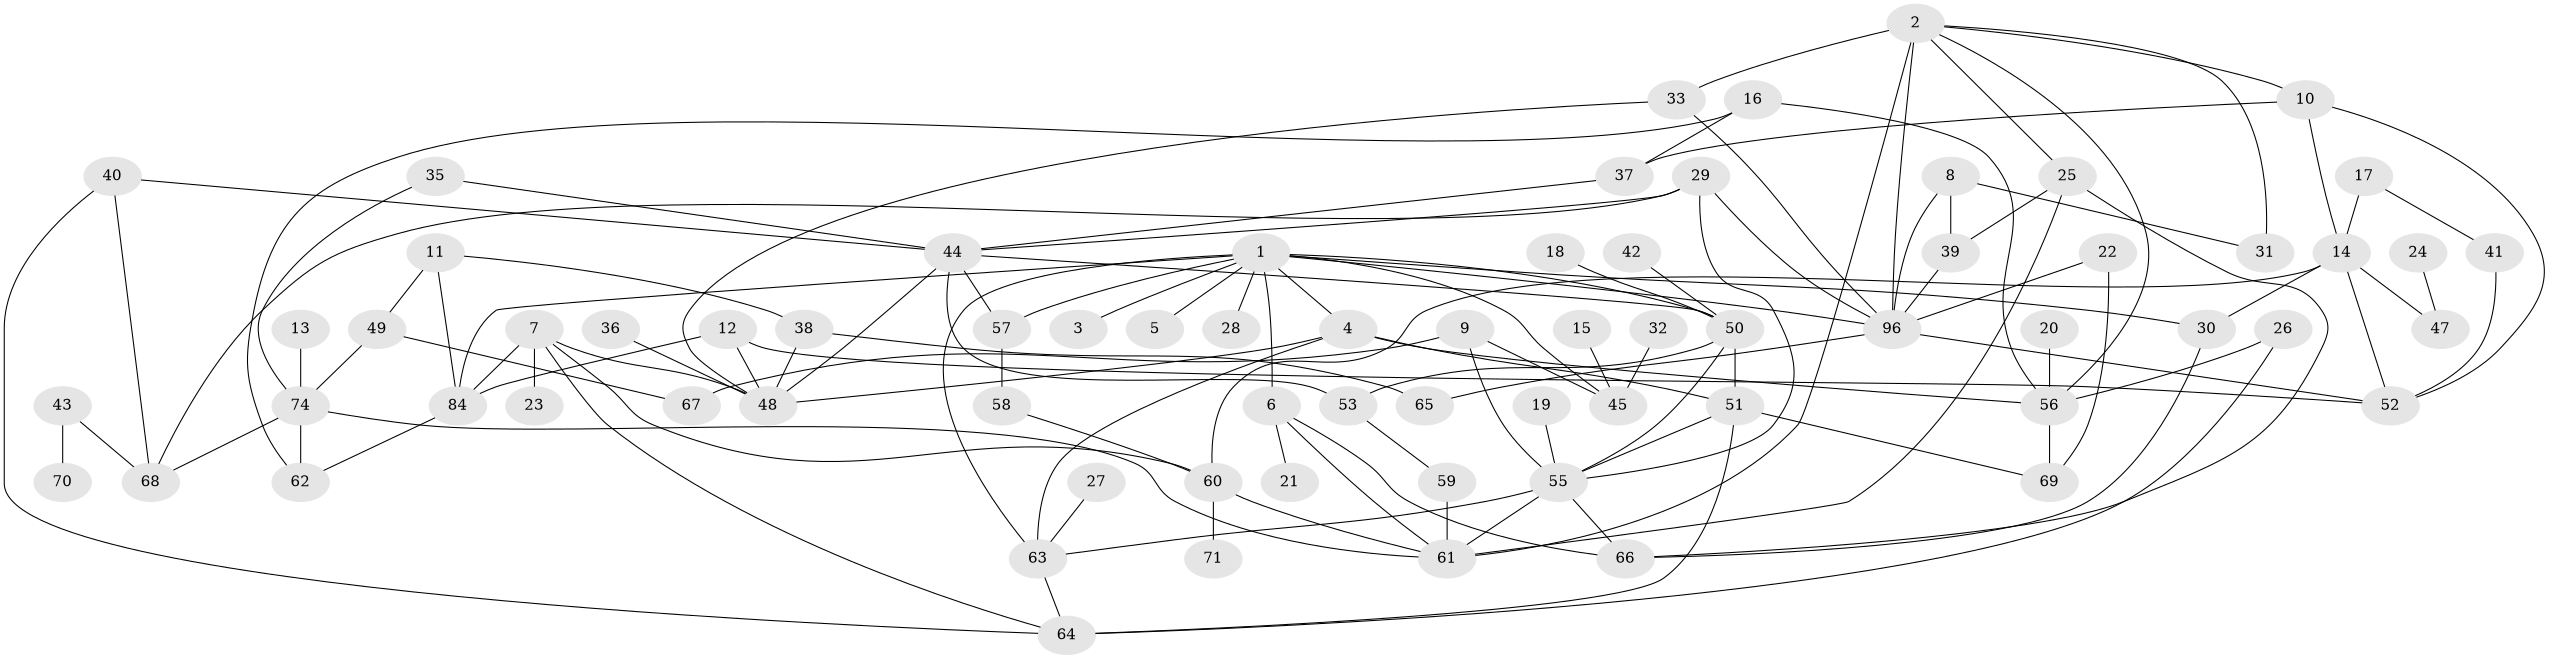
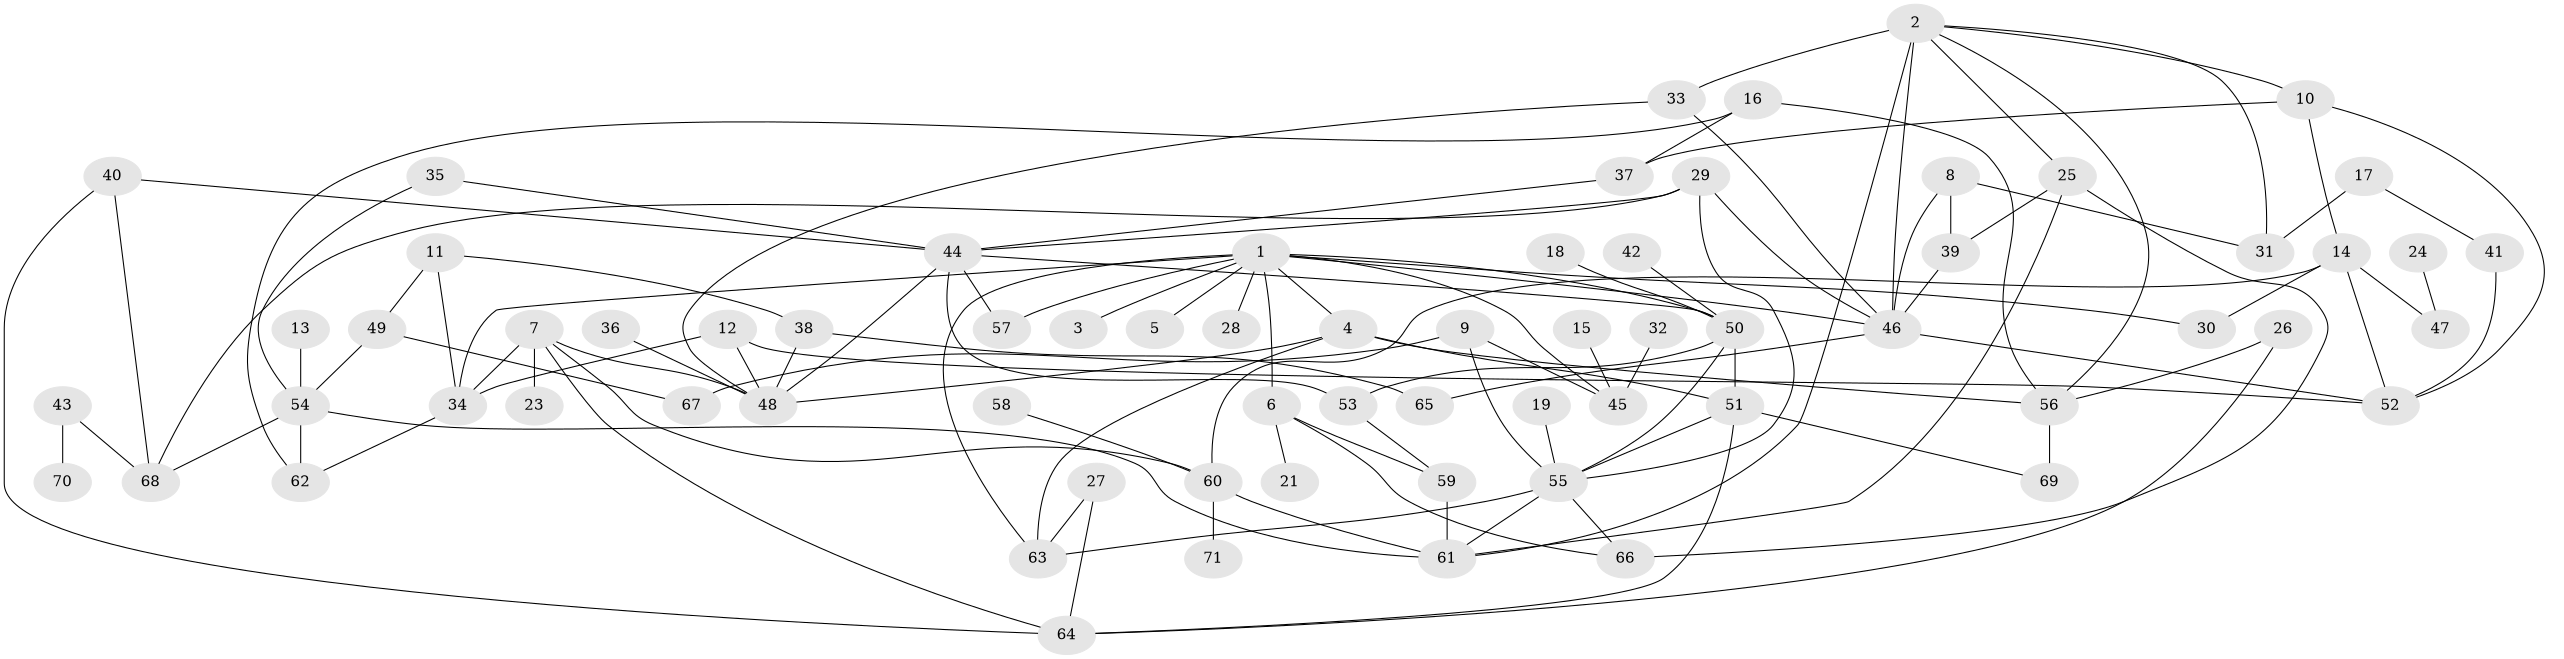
(2353, 215) -> (2315, 215)
(2108, 253) -> none
(1892, 329) -> (1892, 329)
(2050, 329) -> none
(1002, 374) -> none
(301, 406) -> (301, 406)
(458, 406) -> (458, 406)
(1356, 486) -> (1359, 445)
(2076, 506) -> none
(1052, 597) -> (1082, 559)
